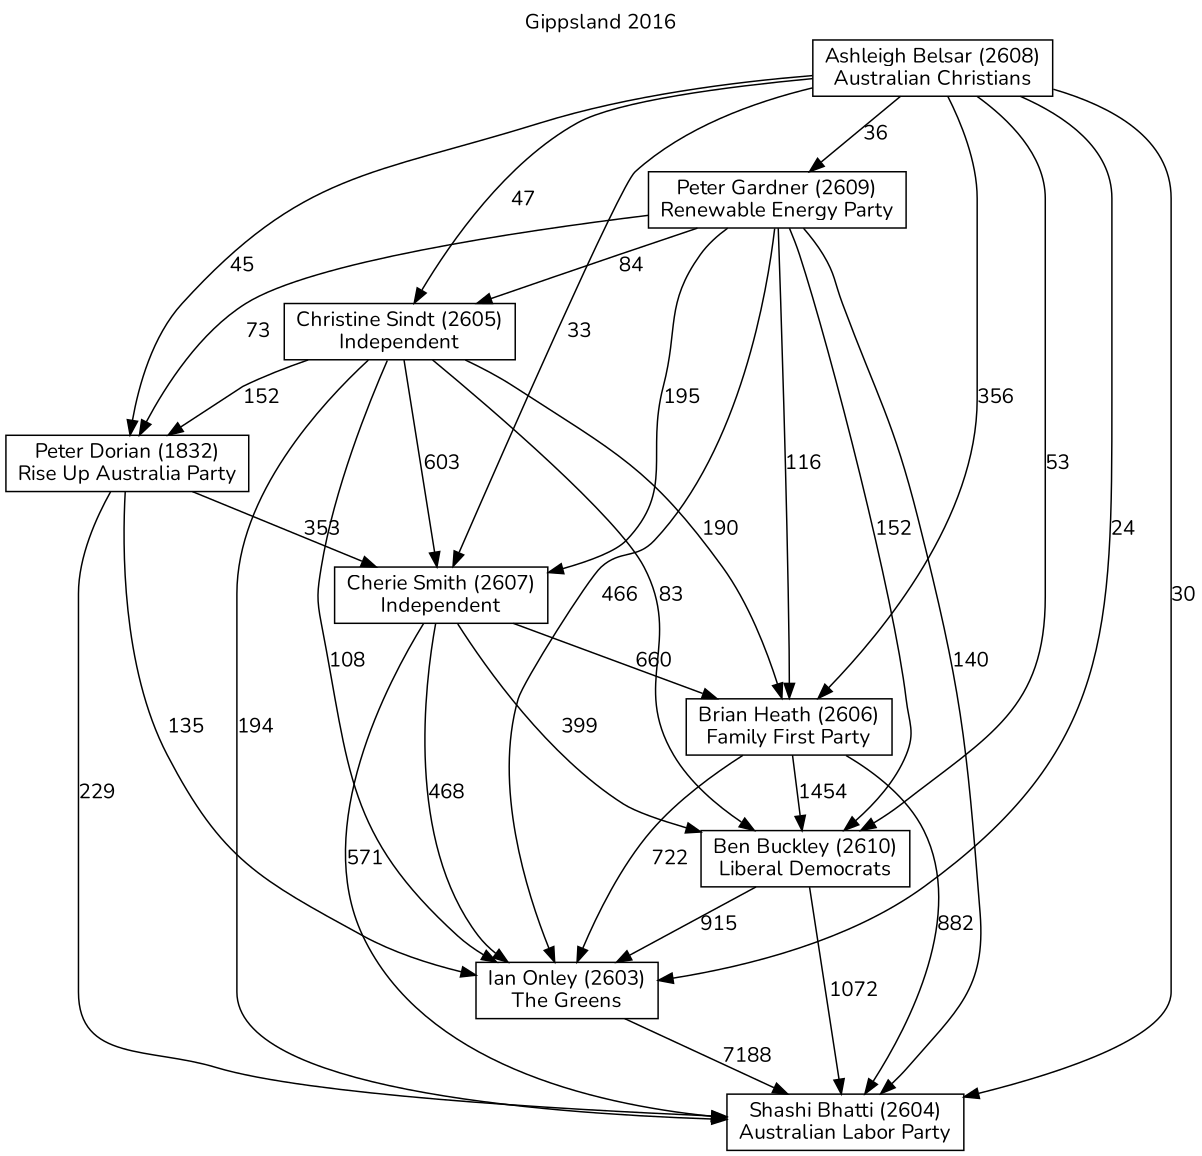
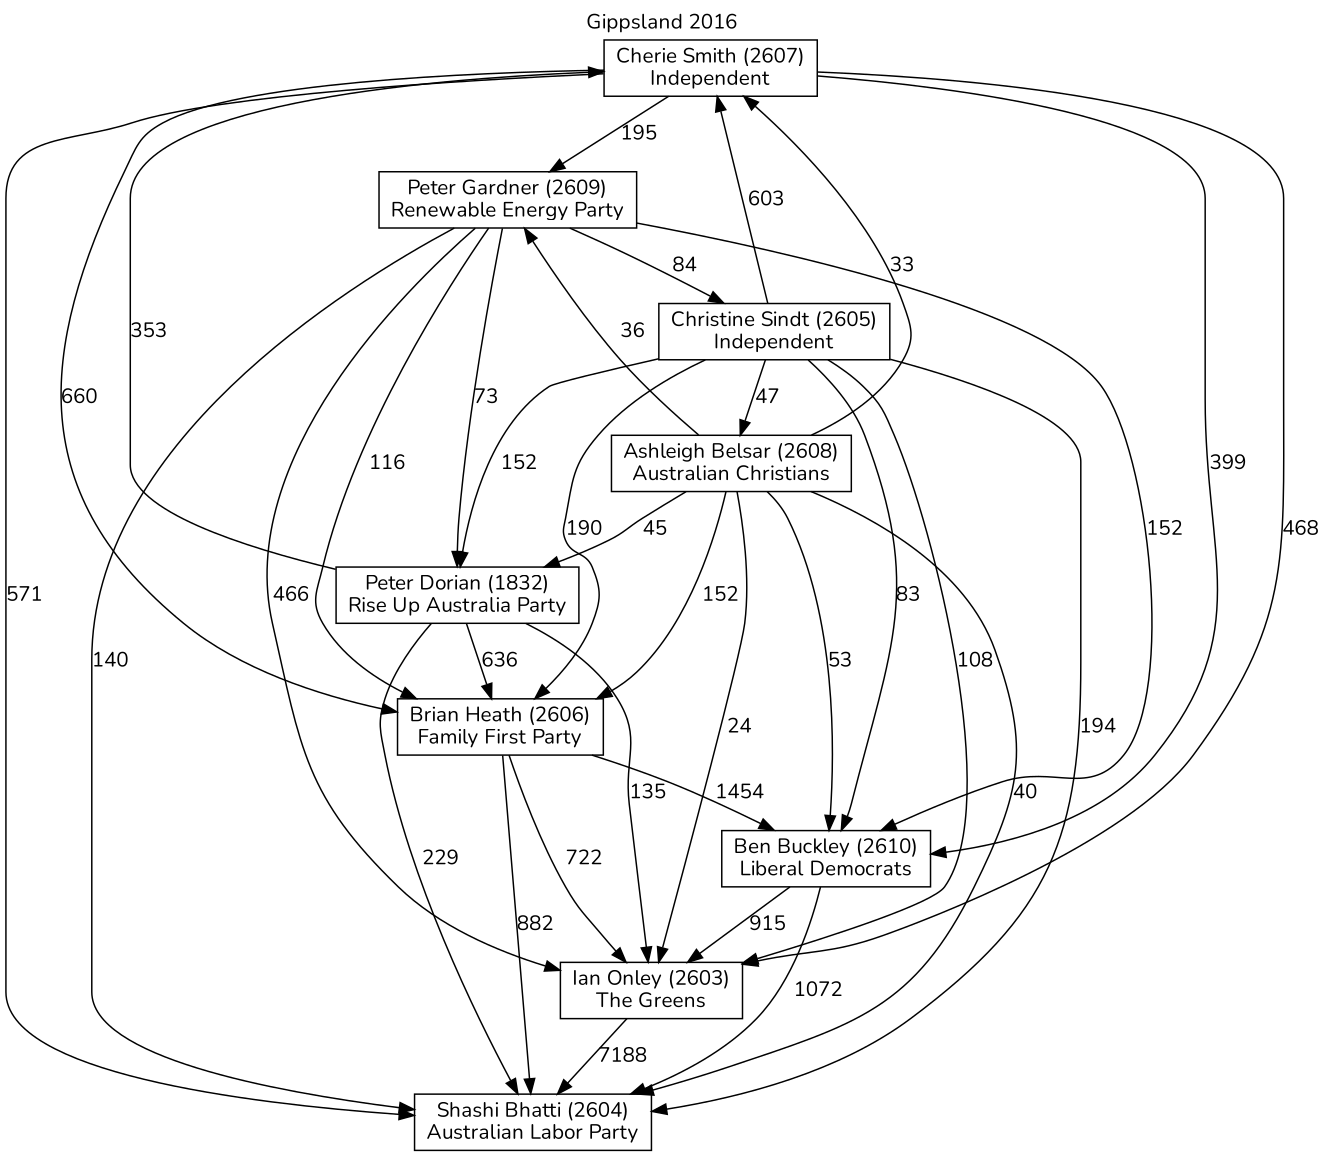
(582, 121) -> (755, 390)
(996, 398) -> (720, 595)
(658, 414) -> (616, 130)
(1184, 595) -> (1025, 793)
none -> (477, 654)
